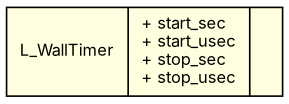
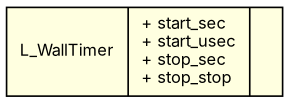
(189, 78) -> (186, 78)
